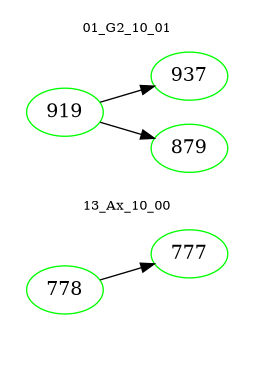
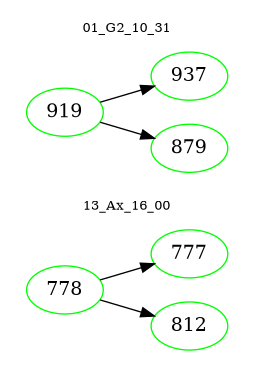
(127, 29) -> (127, 29)
(127, 206) -> (127, 206)
none -> (189, 326)
